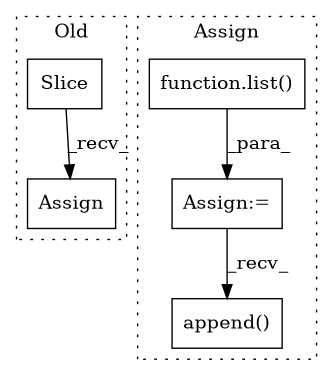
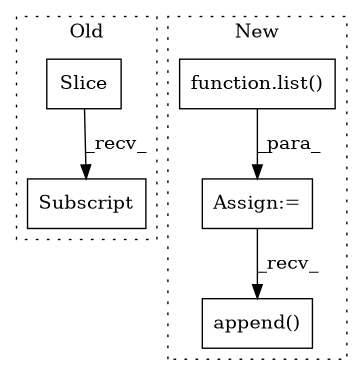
(227, 32) -> (257, 32)
(72, 204) -> (87, 204)
